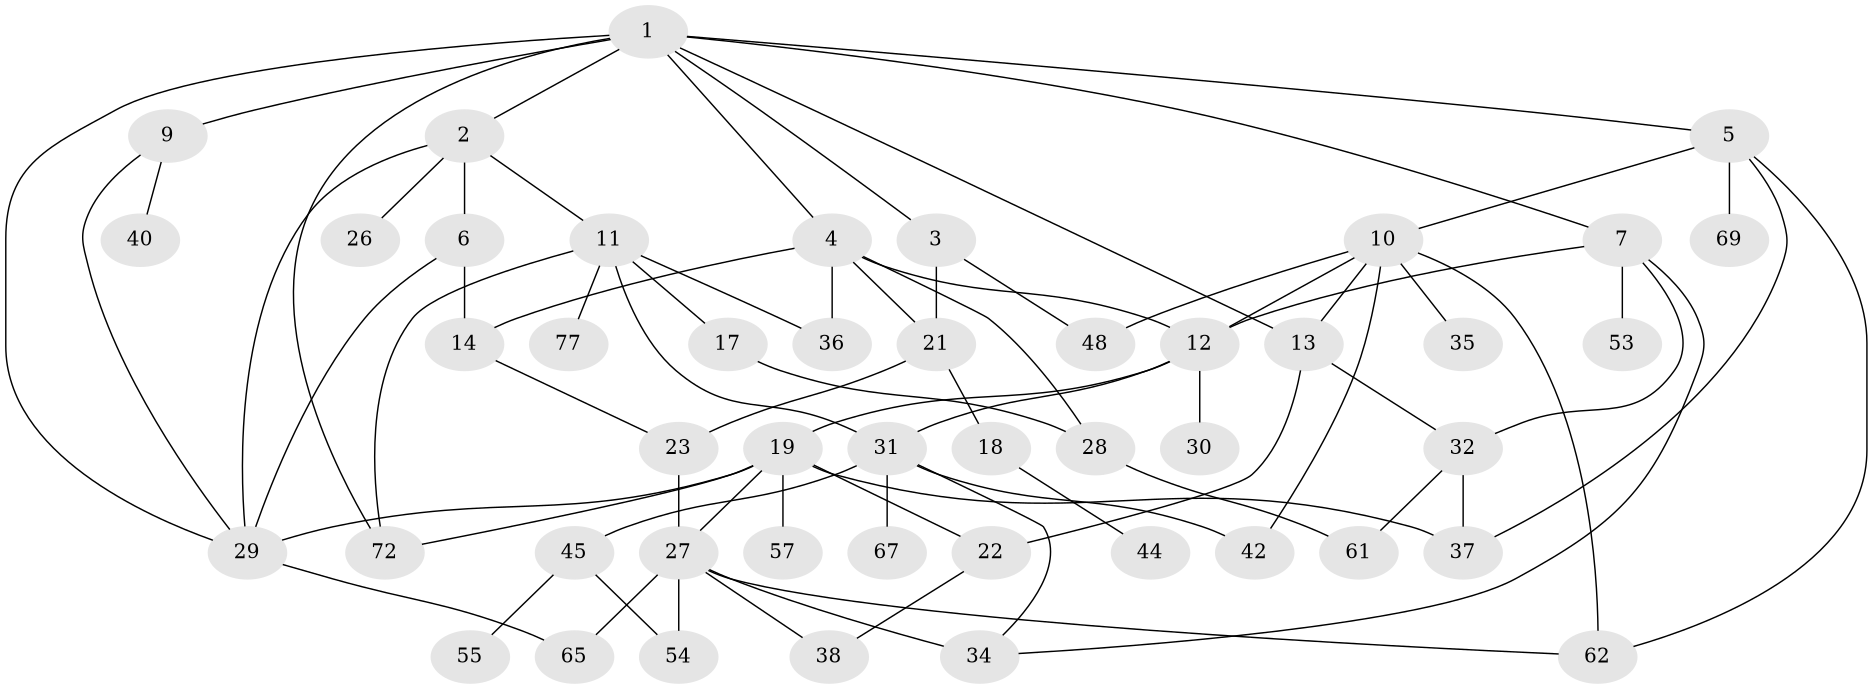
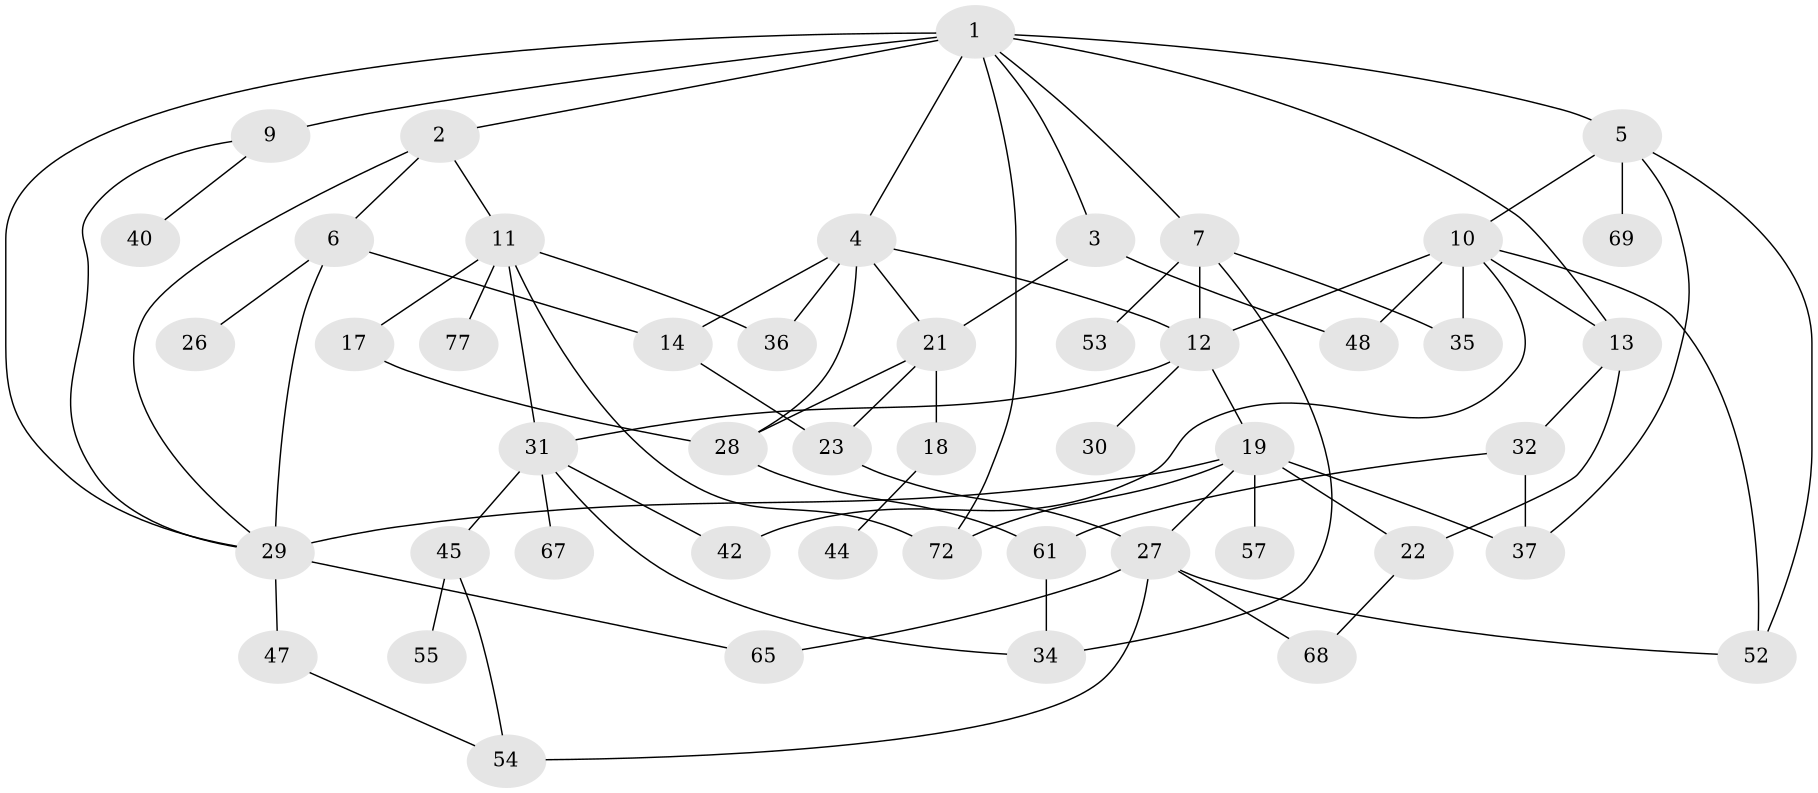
(413, 188) -> (265, 292)
(1647, 396) -> (1324, 285)
none -> (832, 397)
(825, 612) -> (1046, 605)
none -> (278, 657)
(829, 657) -> (1317, 657)
(1598, 657) -> (1757, 657)
